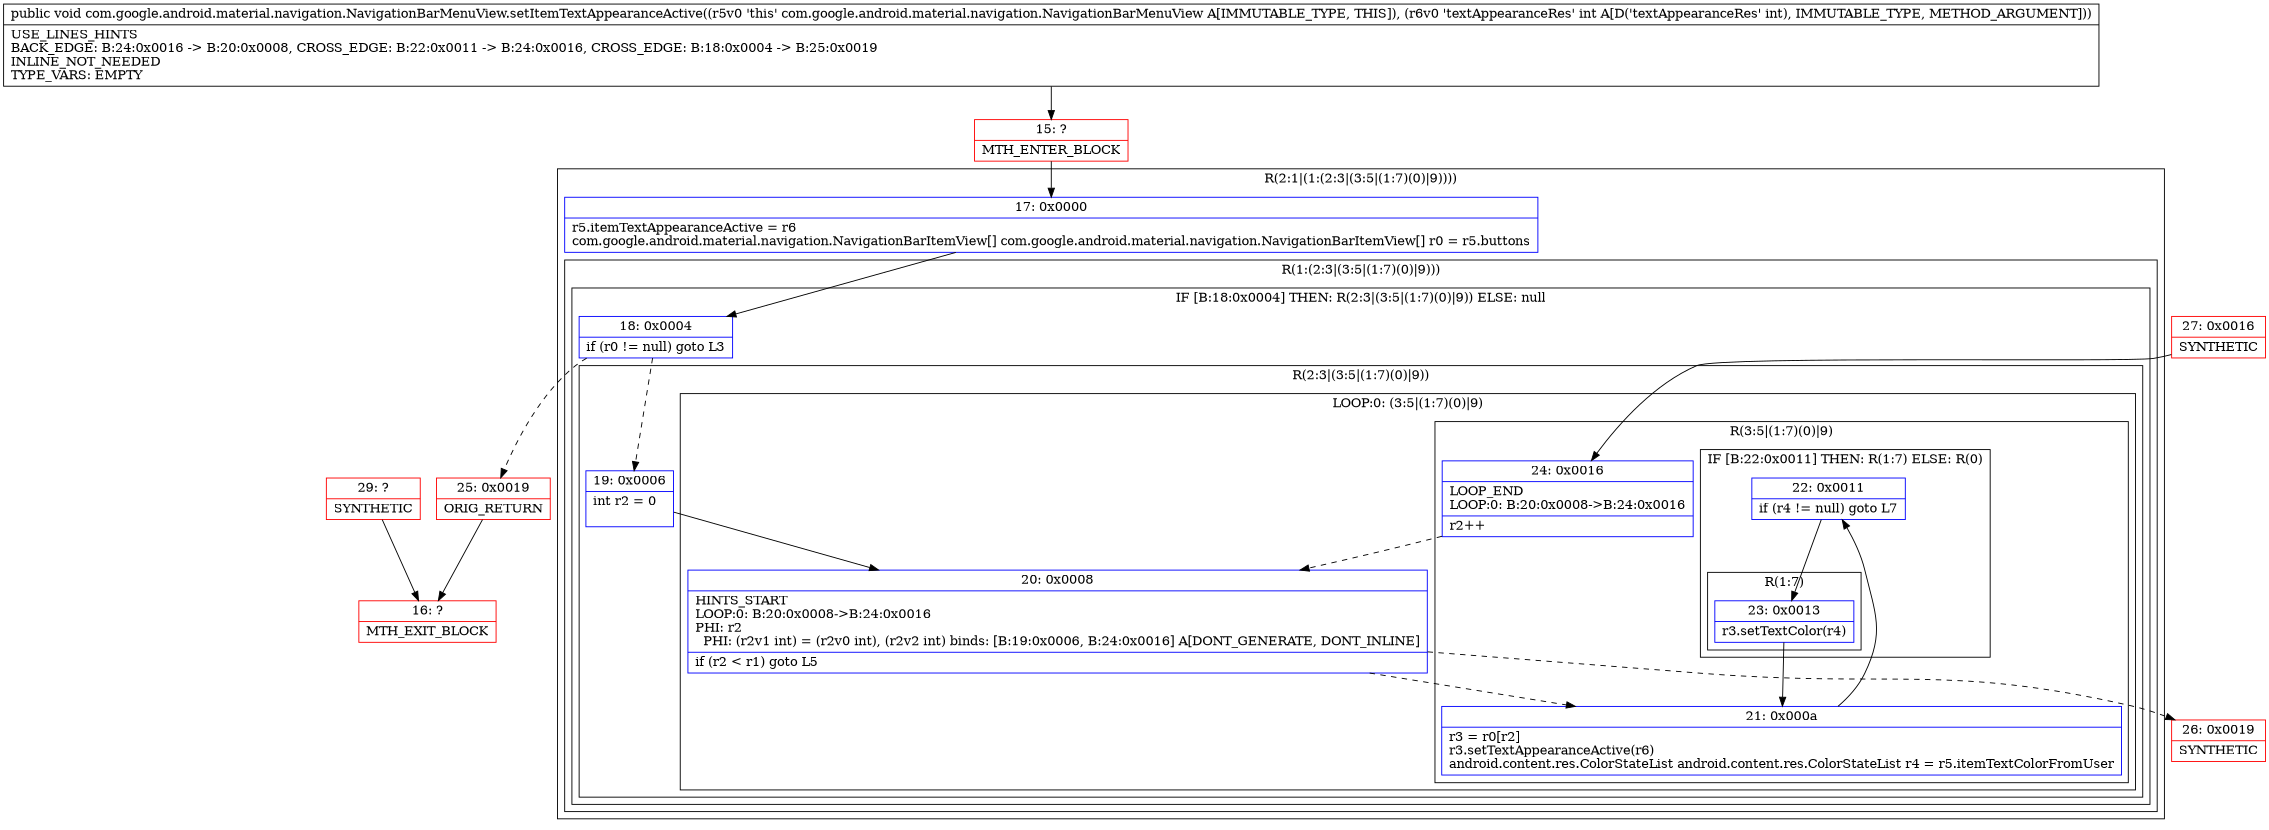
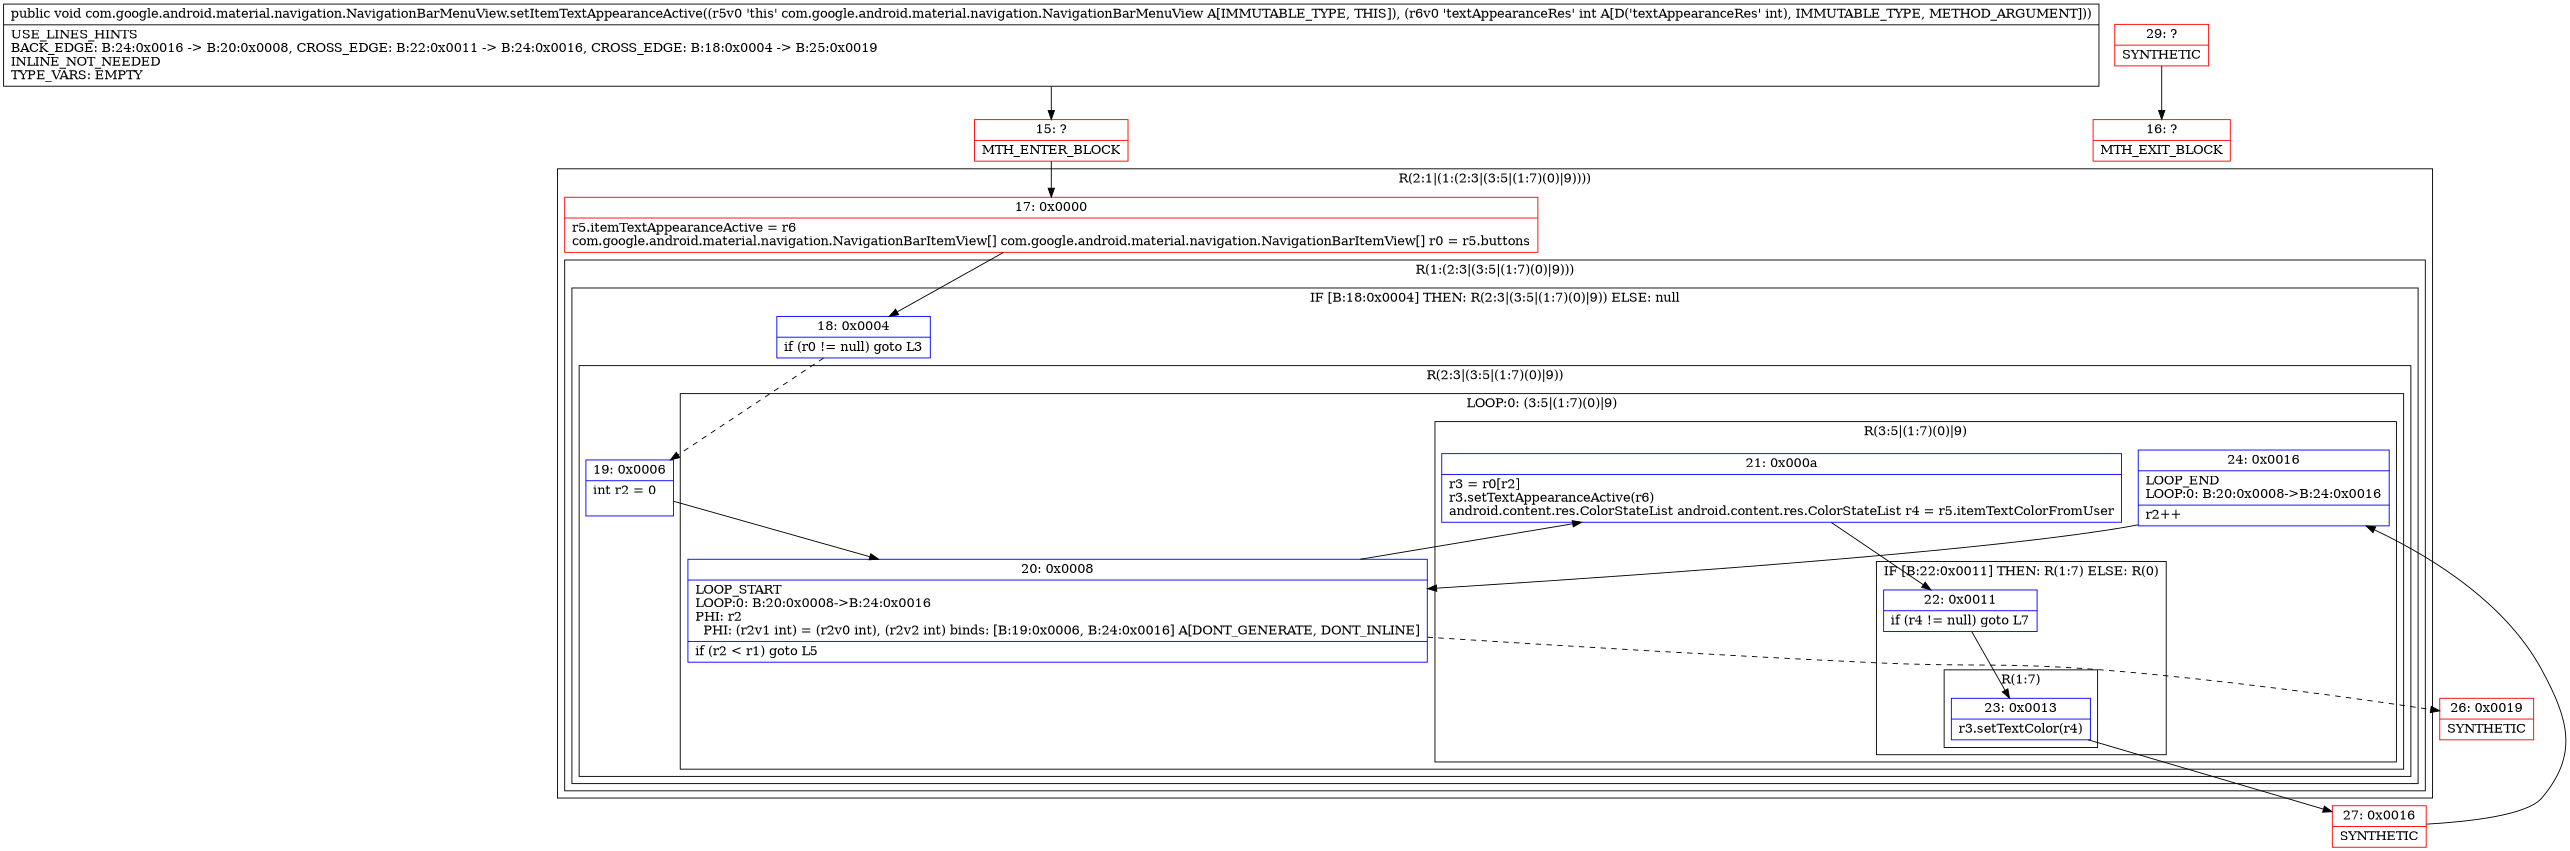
(1051, 225) -> (1051, 225)
(493, 499) -> none
(1376, 553) -> (1788, 563)
(742, 601) -> (738, 590)
(1783, 670) -> (2206, 774)
(1468, 689) -> (1466, 542)
